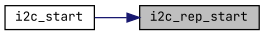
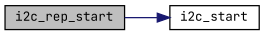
(111, 18) -> (141, 18)
